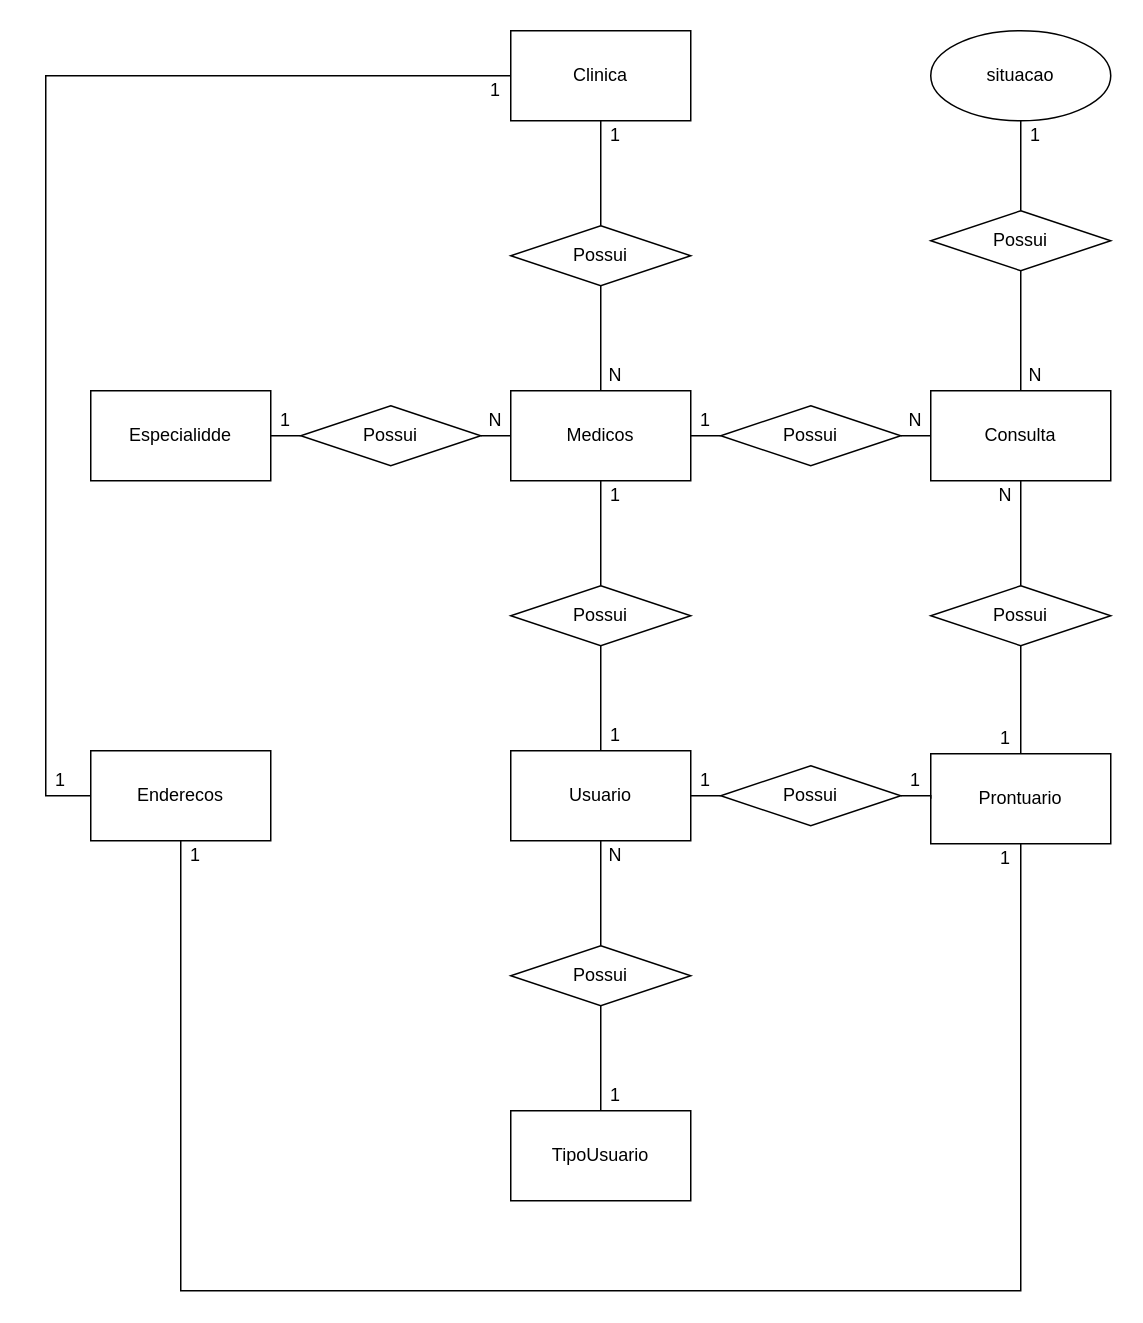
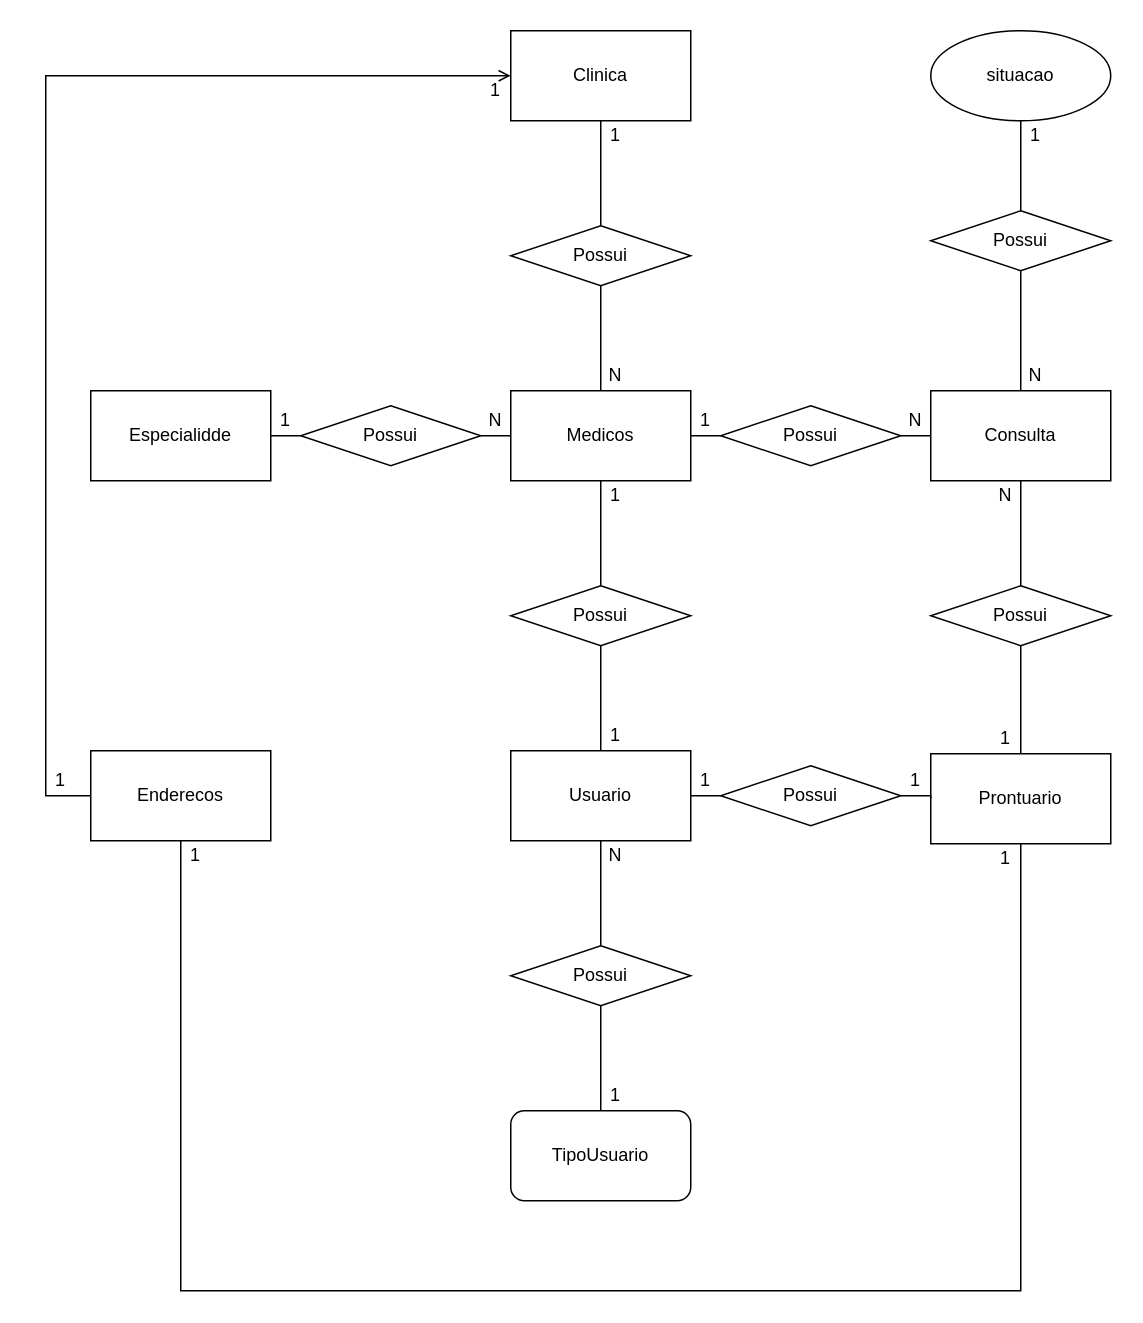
(504, 76) -> (503, 76)
(601, 1156) -> (601, 1156)
